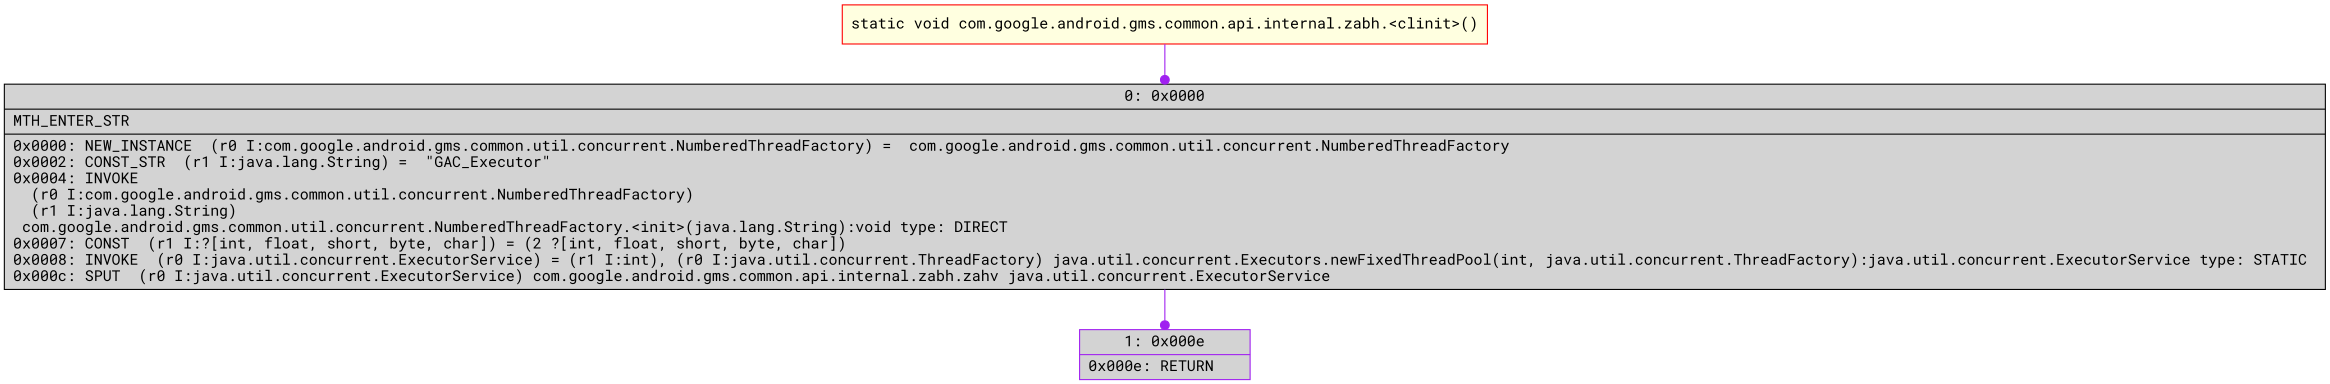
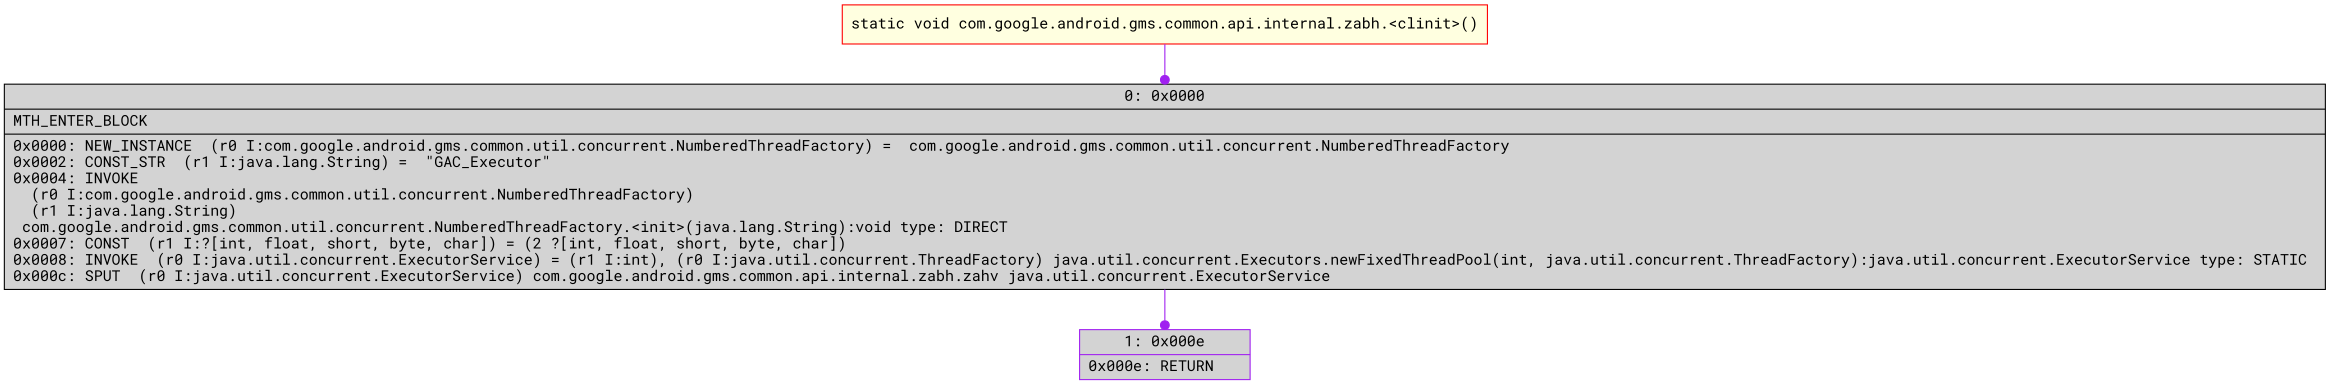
(72, 121) -> (80, 121)
